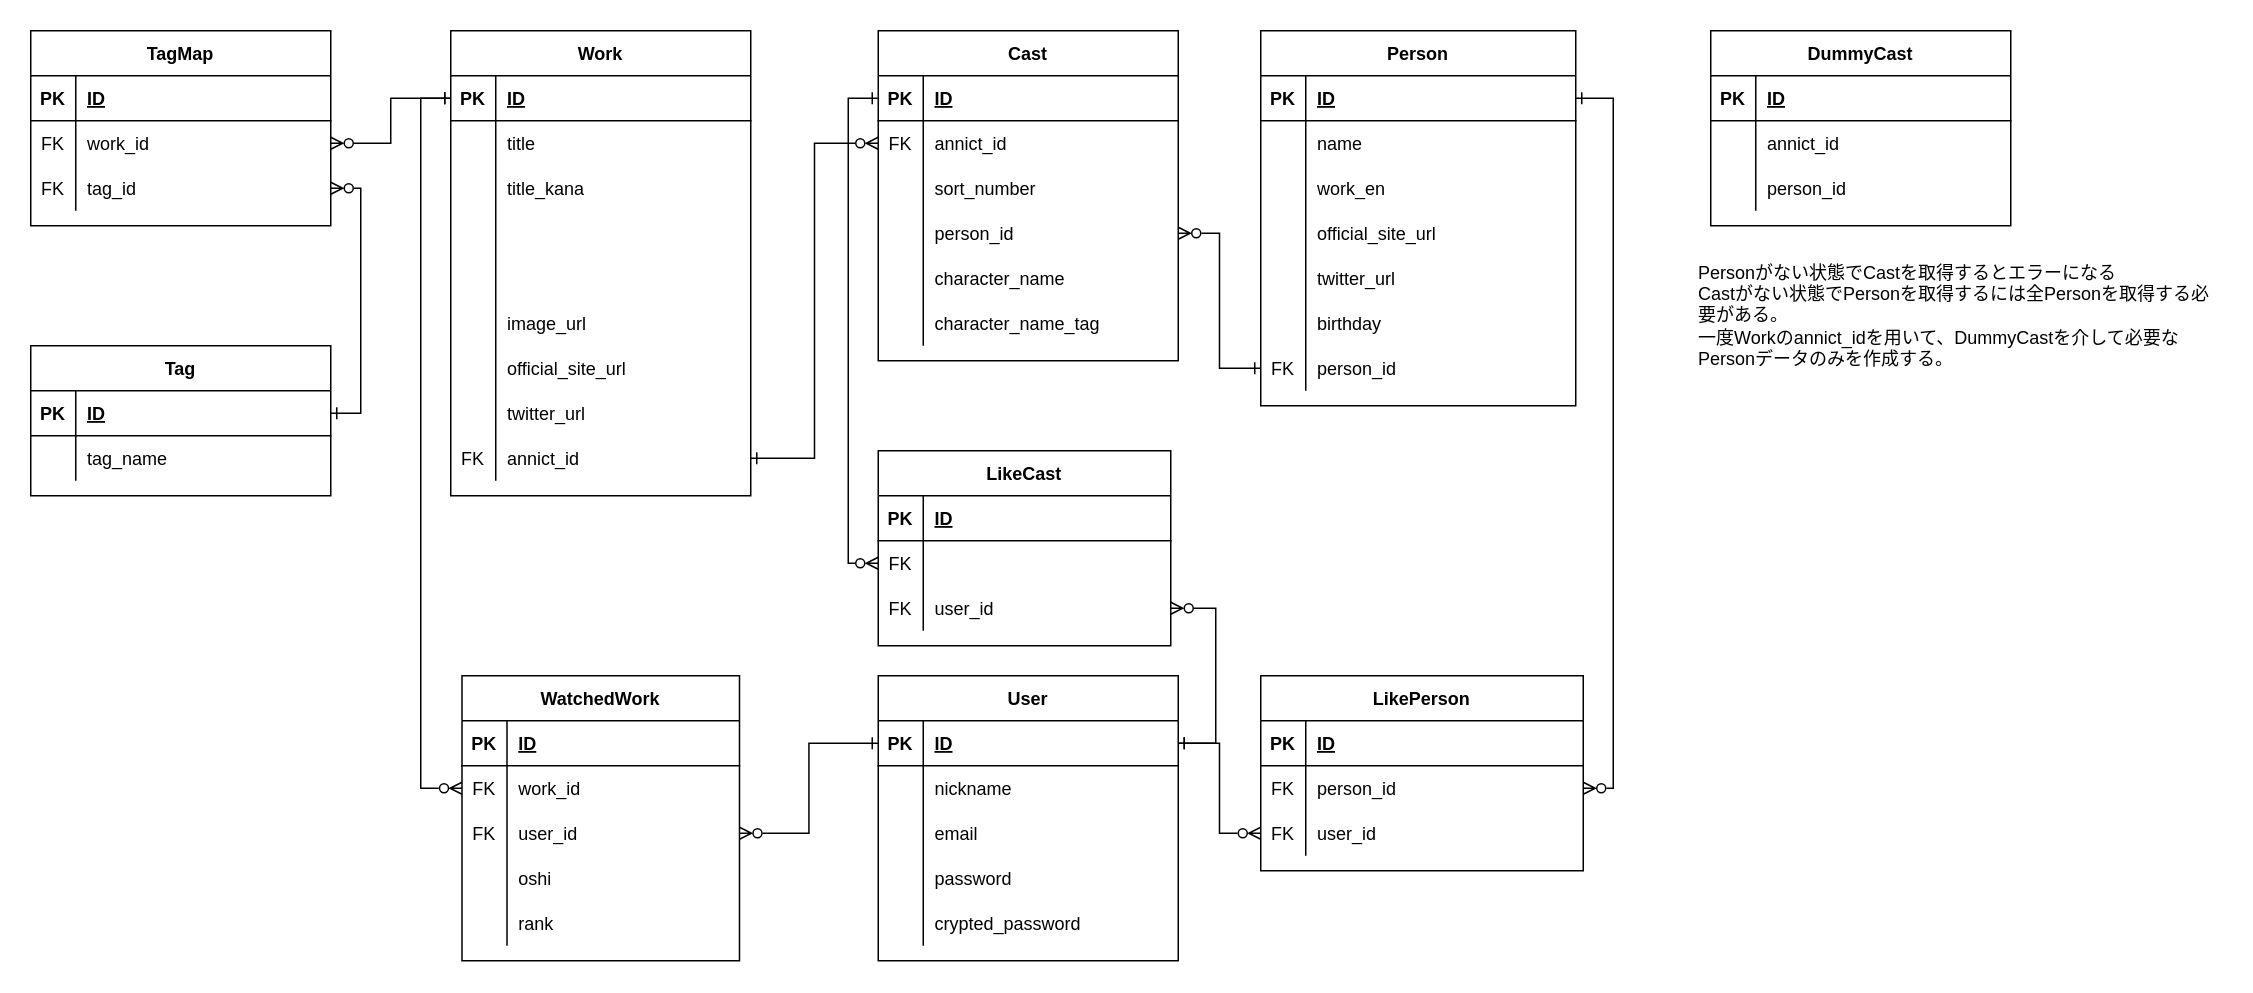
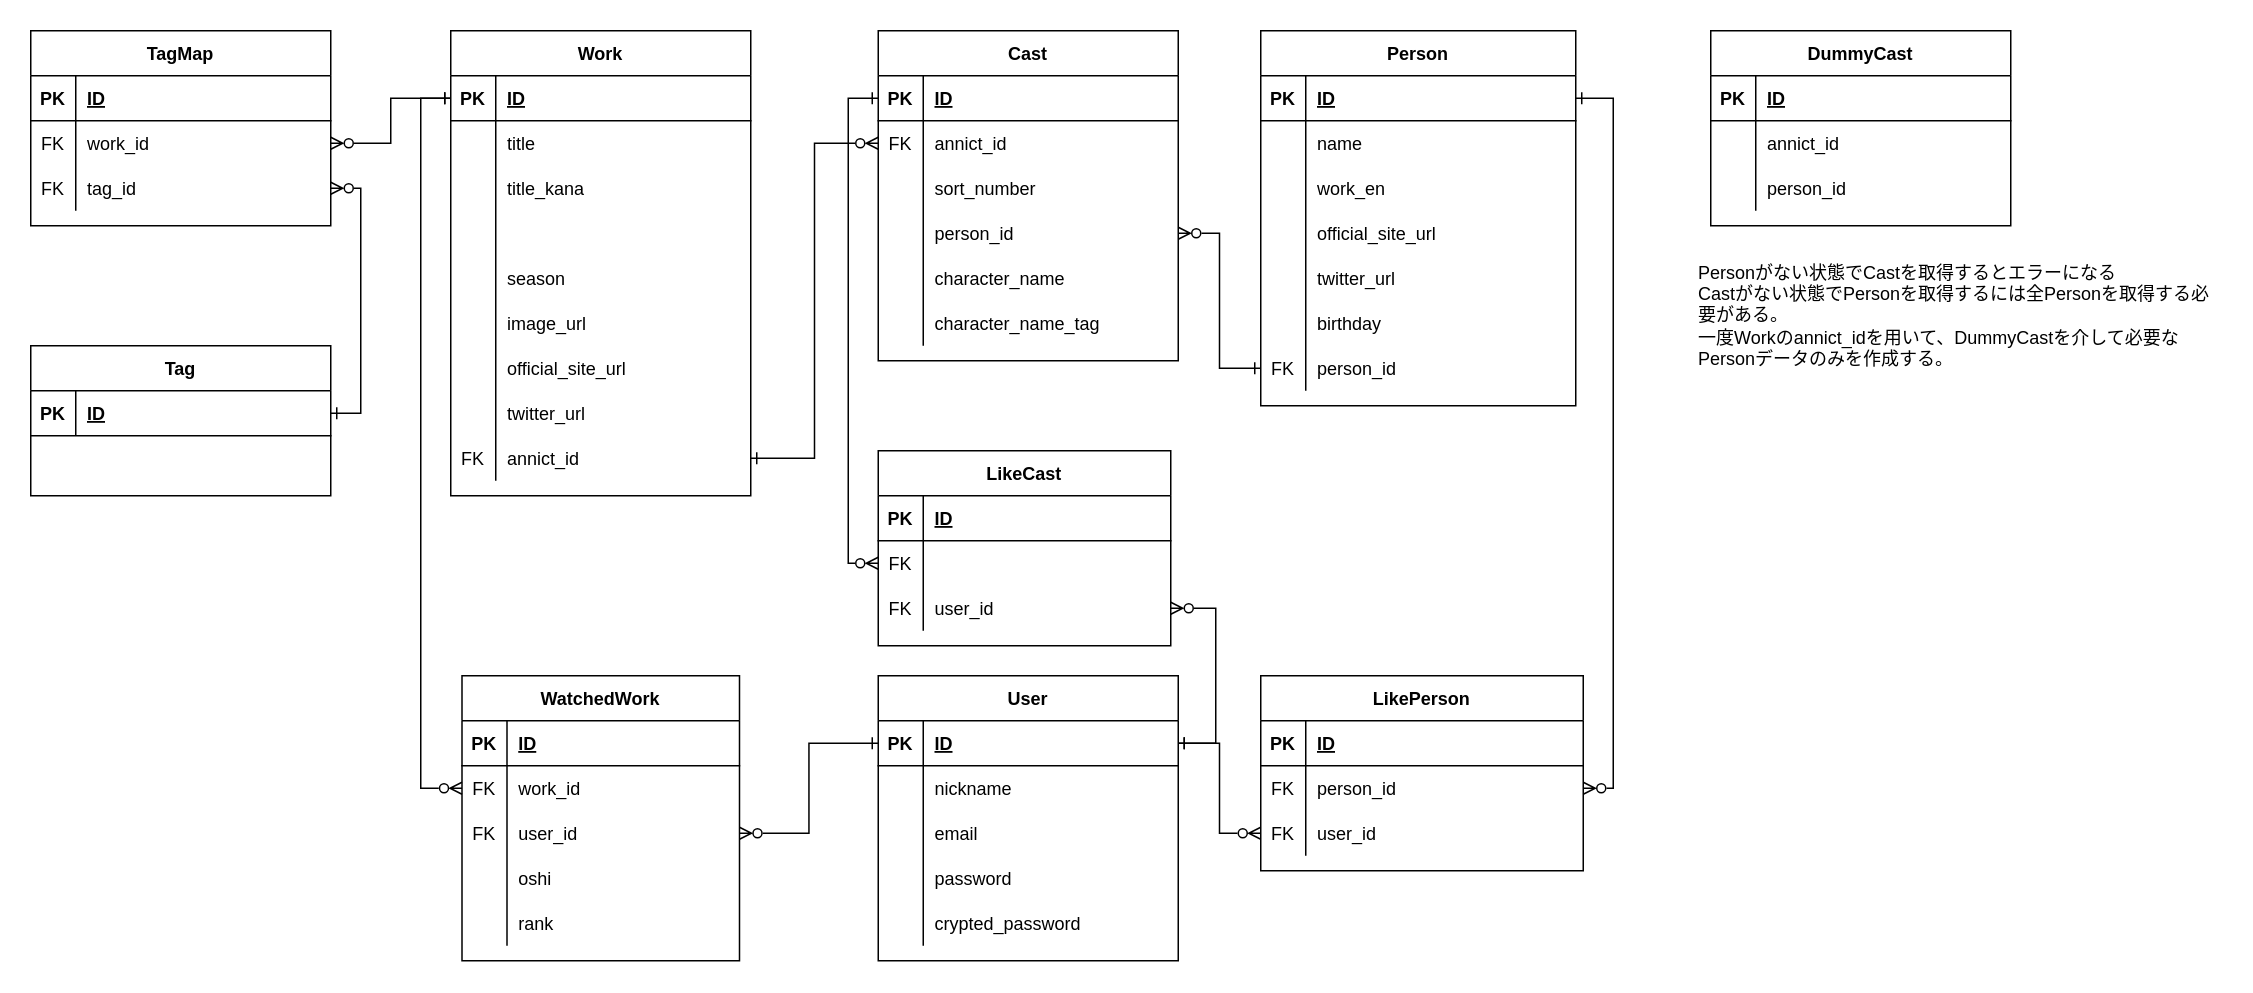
none -> (623, 278)
(203, 458) -> none
